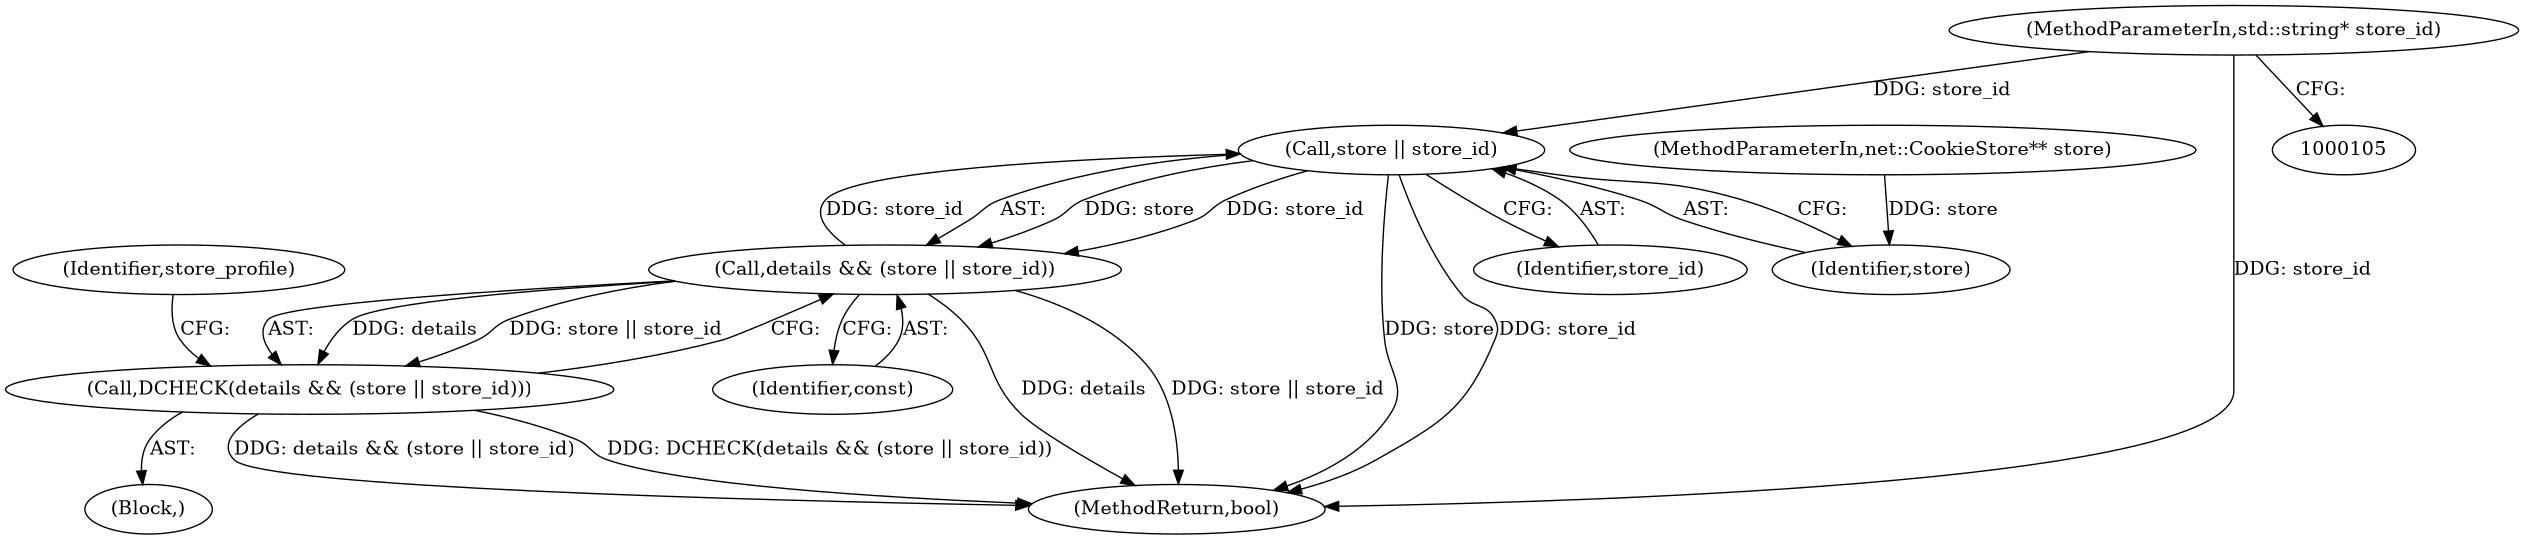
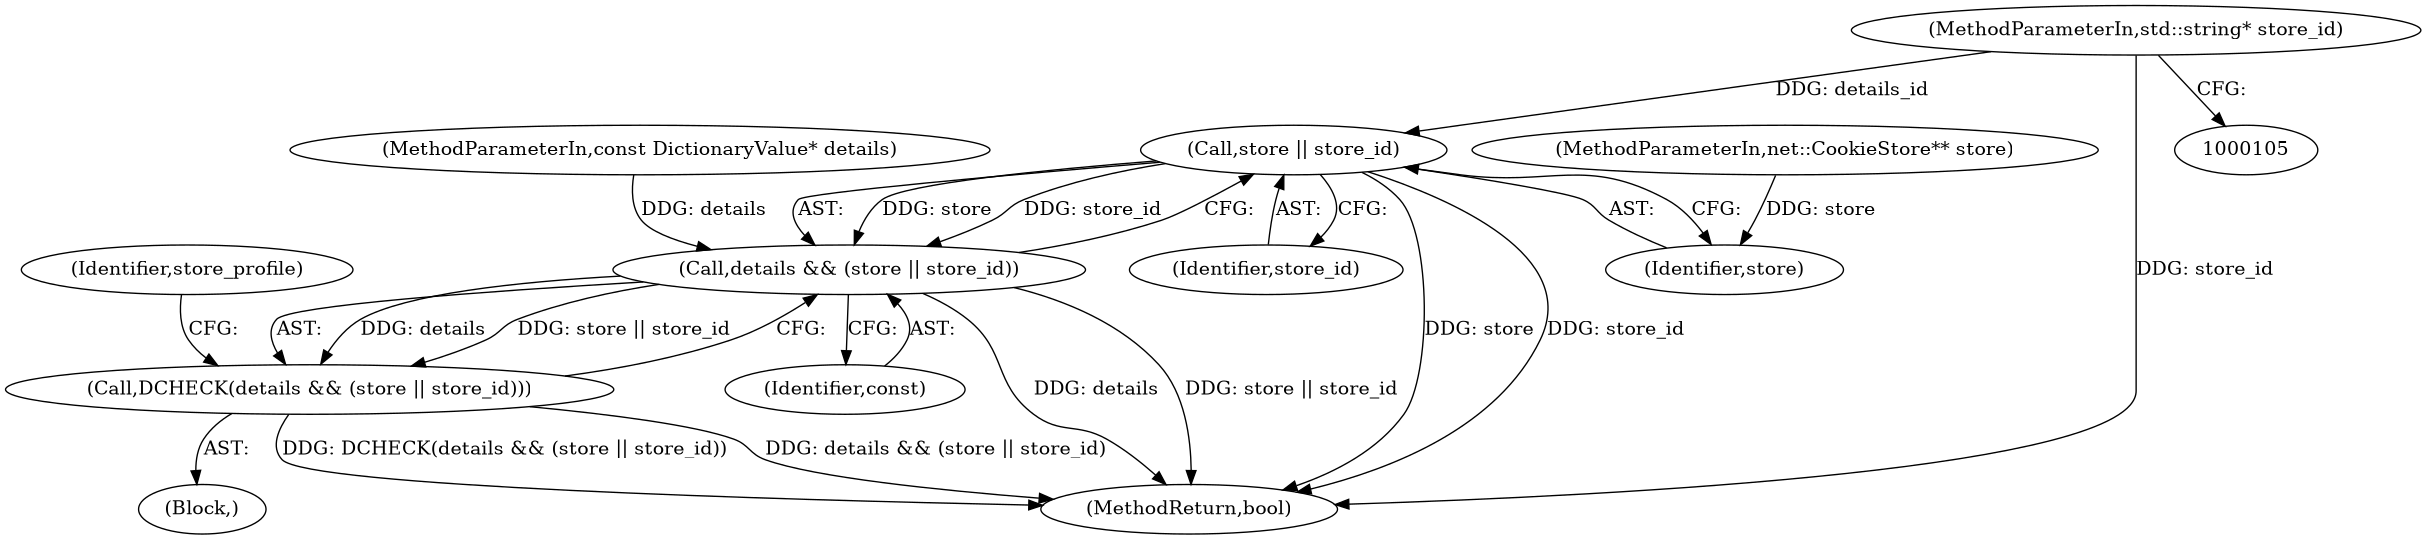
(1942, 90) -> (1853, 90)
none -> (640, 150)
(895, 210) -> (1233, 210)
